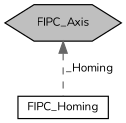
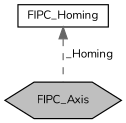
(63, 75) -> (63, 60)
